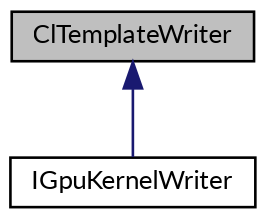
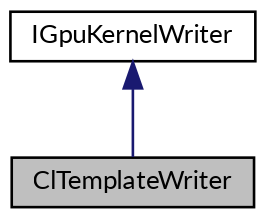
(133, 123) -> (133, 123)
